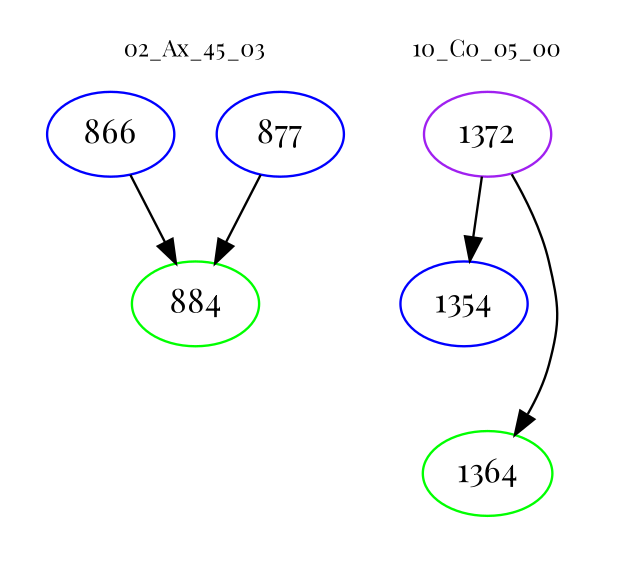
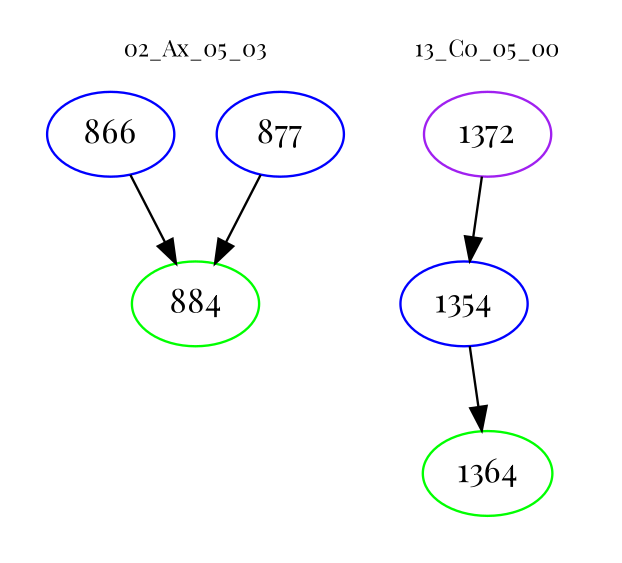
(196, 51) -> (196, 51)
(488, 51) -> (488, 51)
(555, 293) -> (474, 376)
